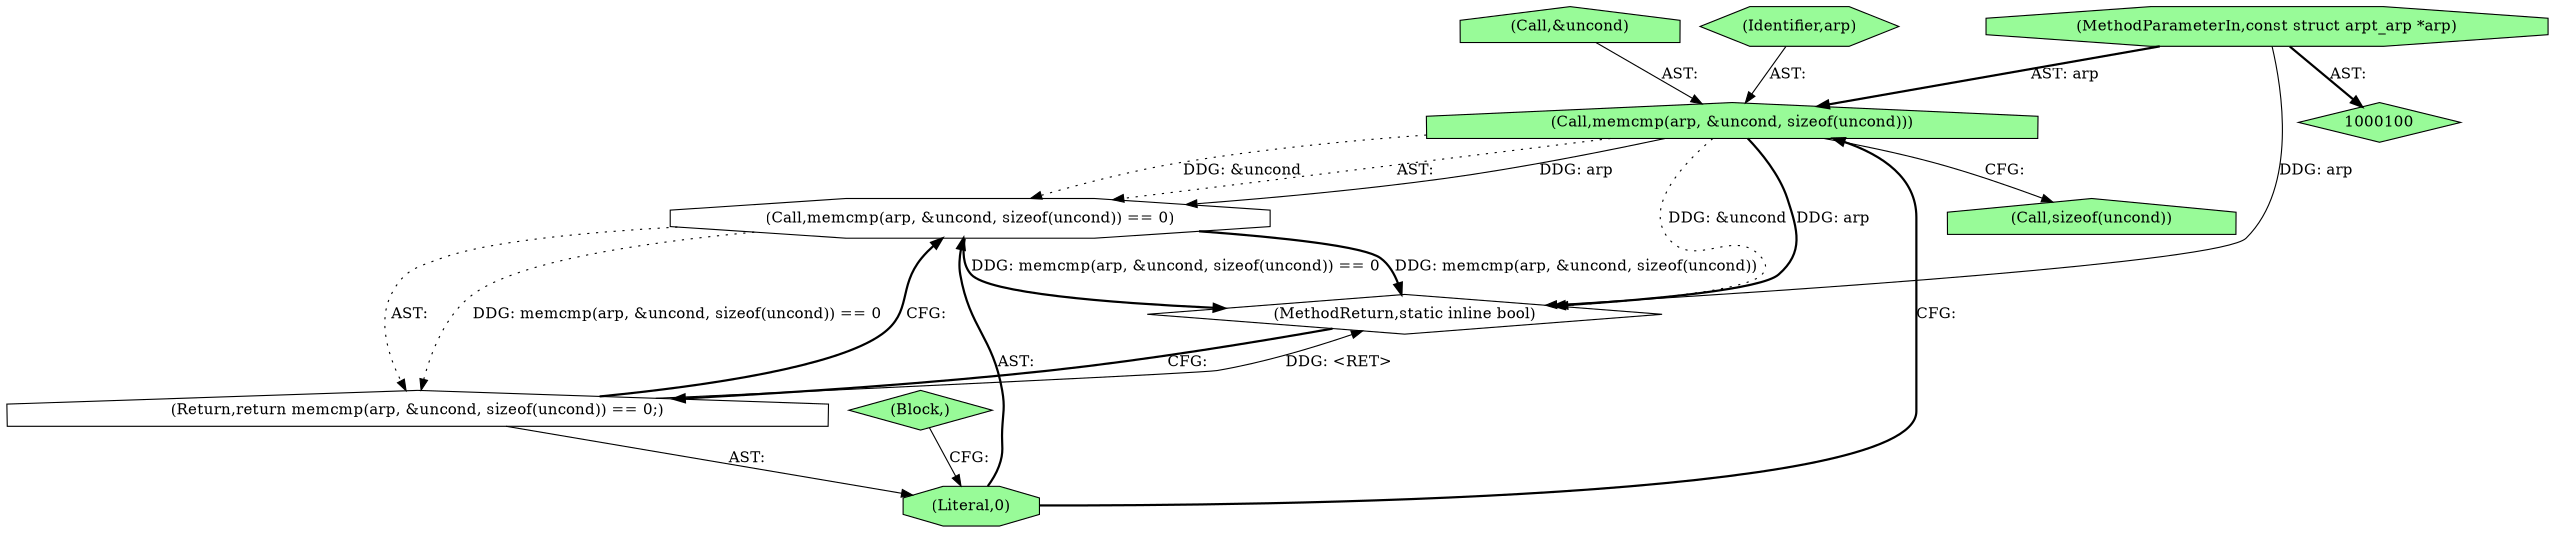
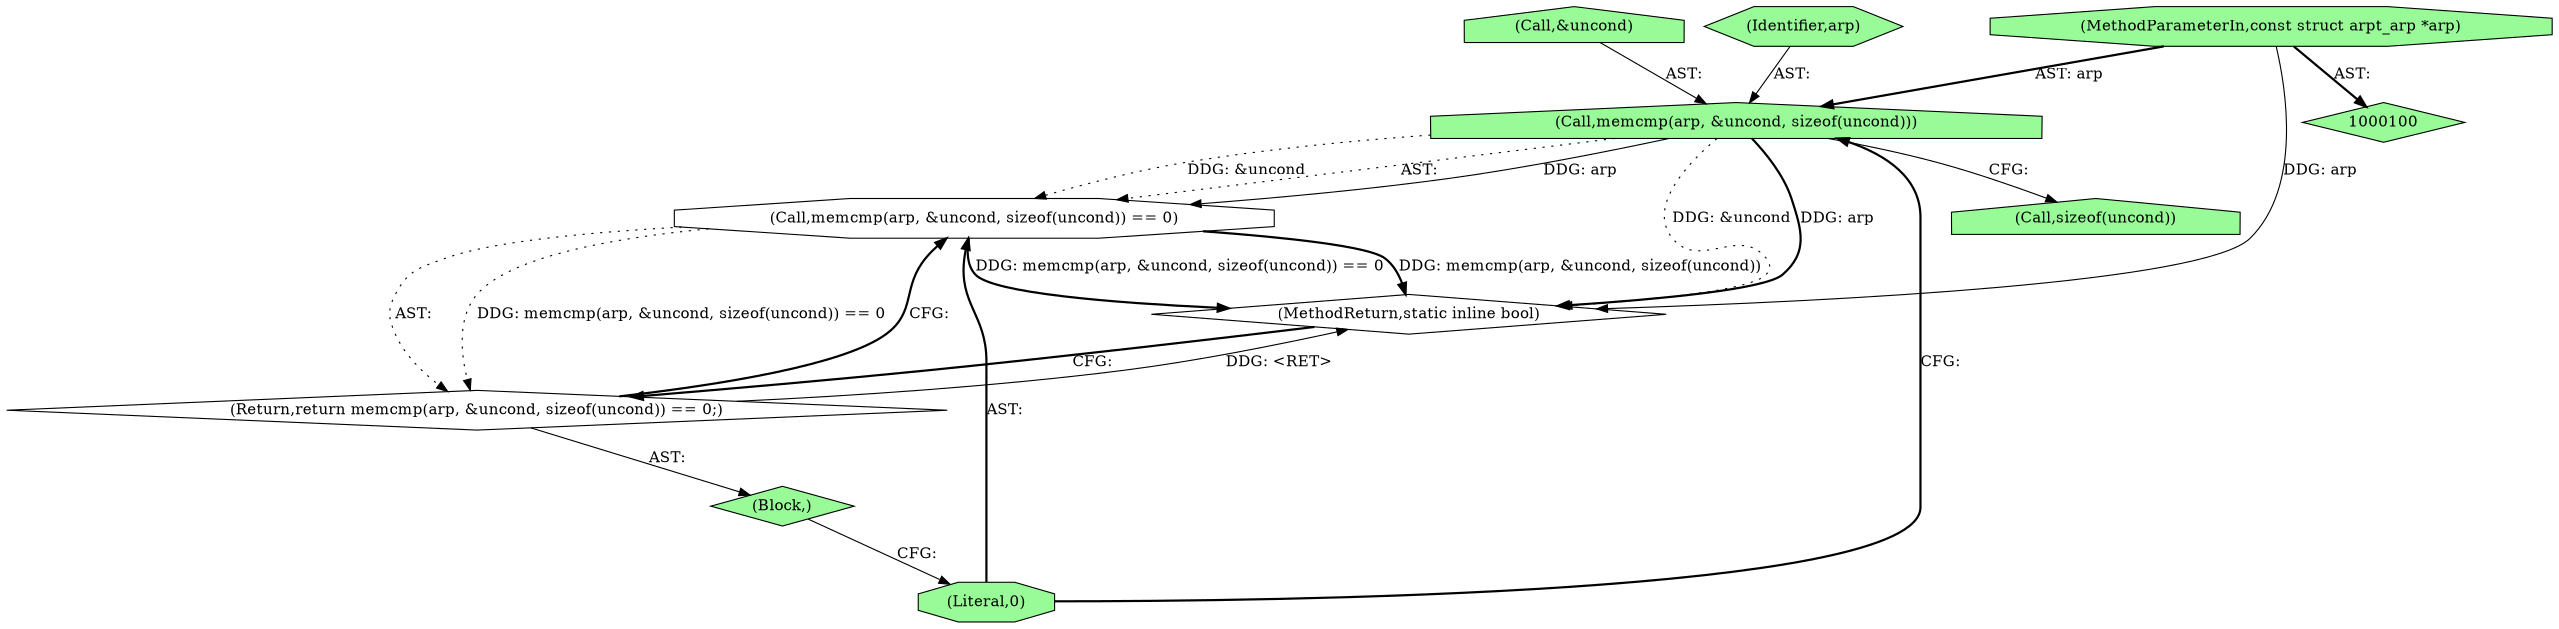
(418, 410) -> (477, 410)
(704, 460) -> (635, 460)
